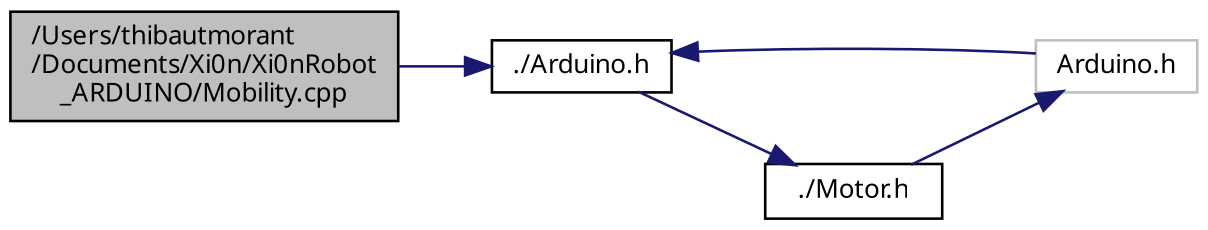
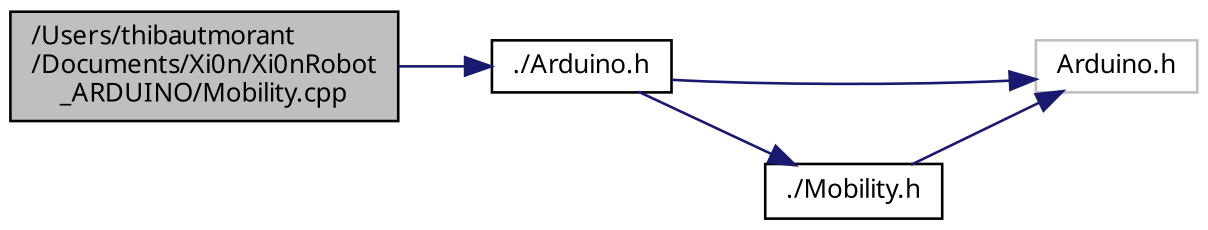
(867, 49) -> (841, 84)
(854, 191) -> (854, 191)
